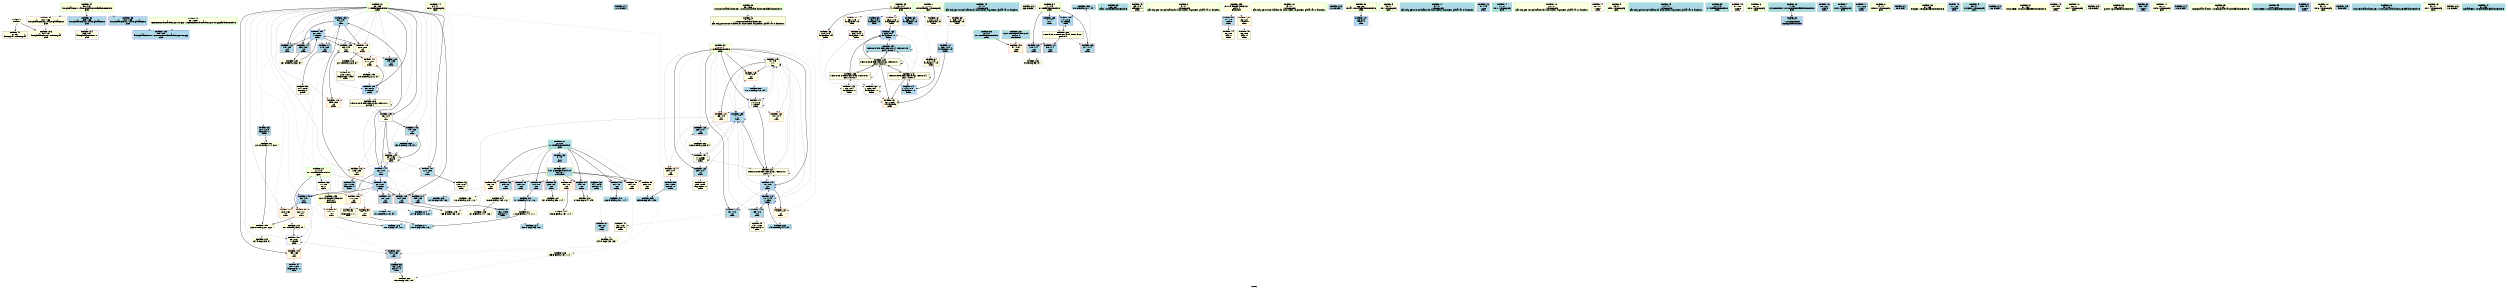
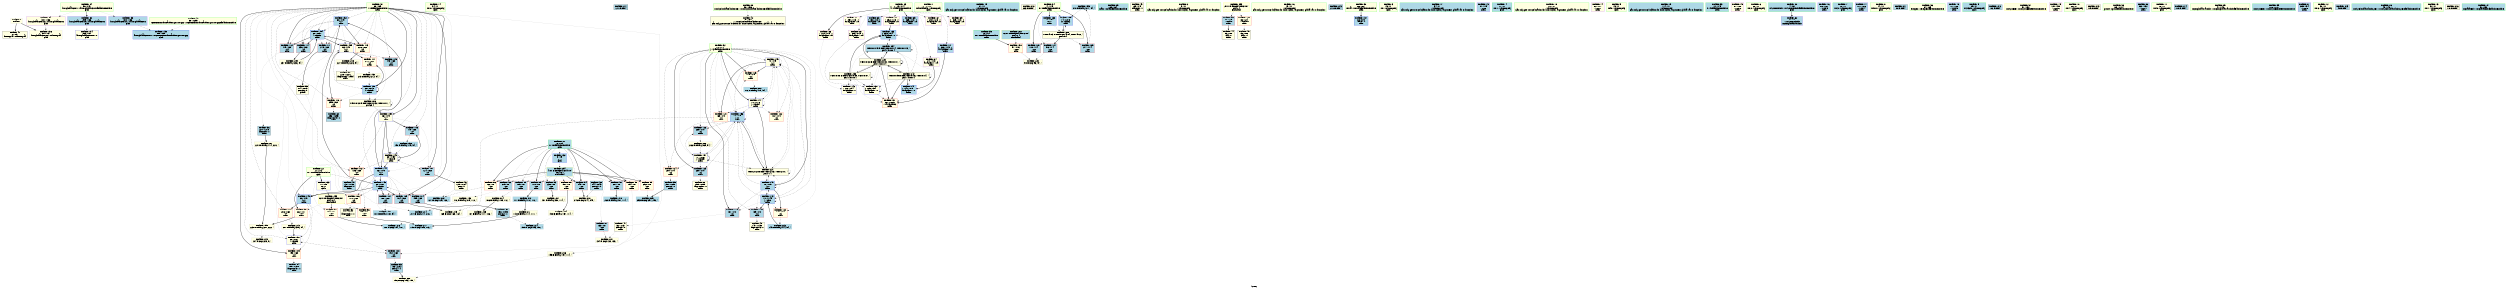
(313, 27) -> (313, 27)
(773, 65) -> (773, 65)
none -> (334, 117)
